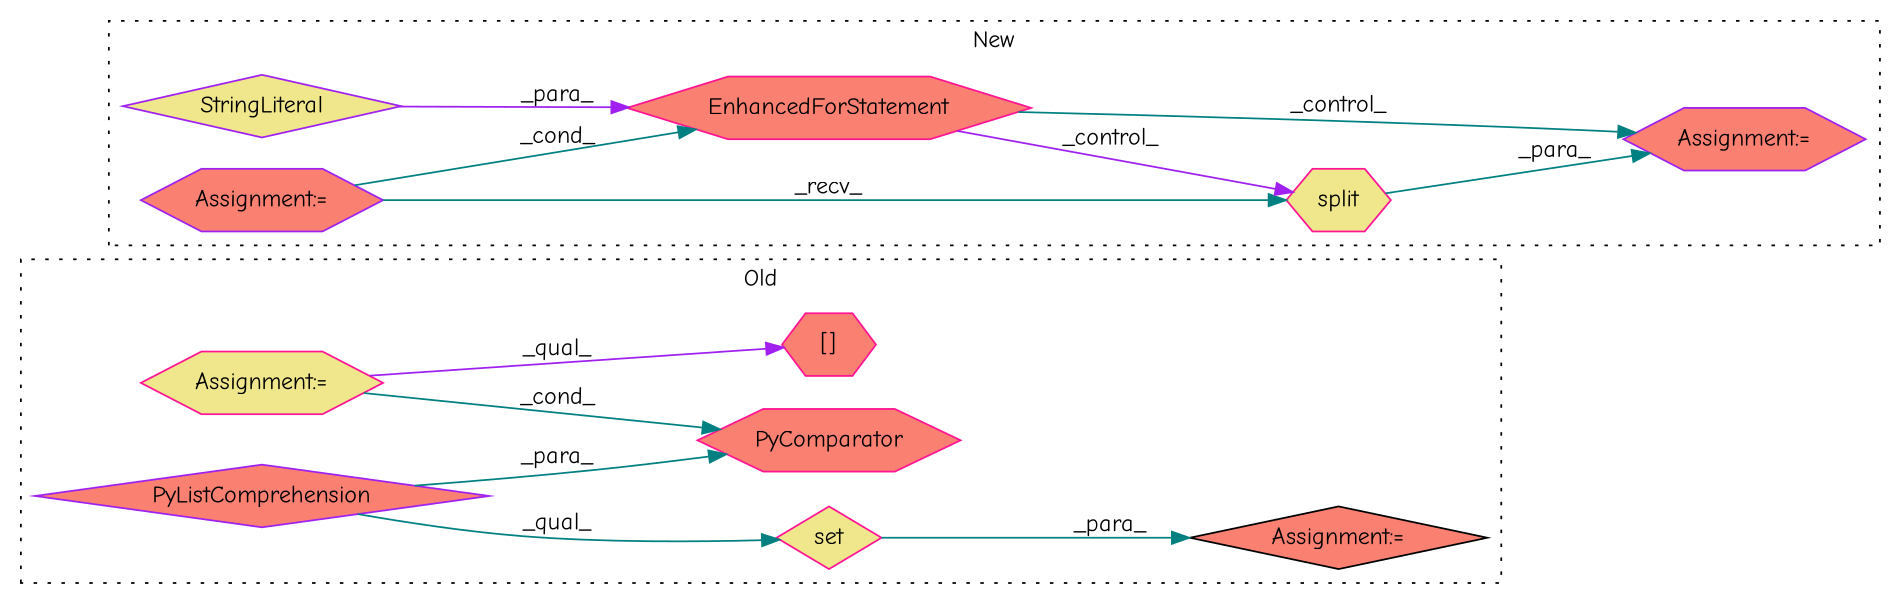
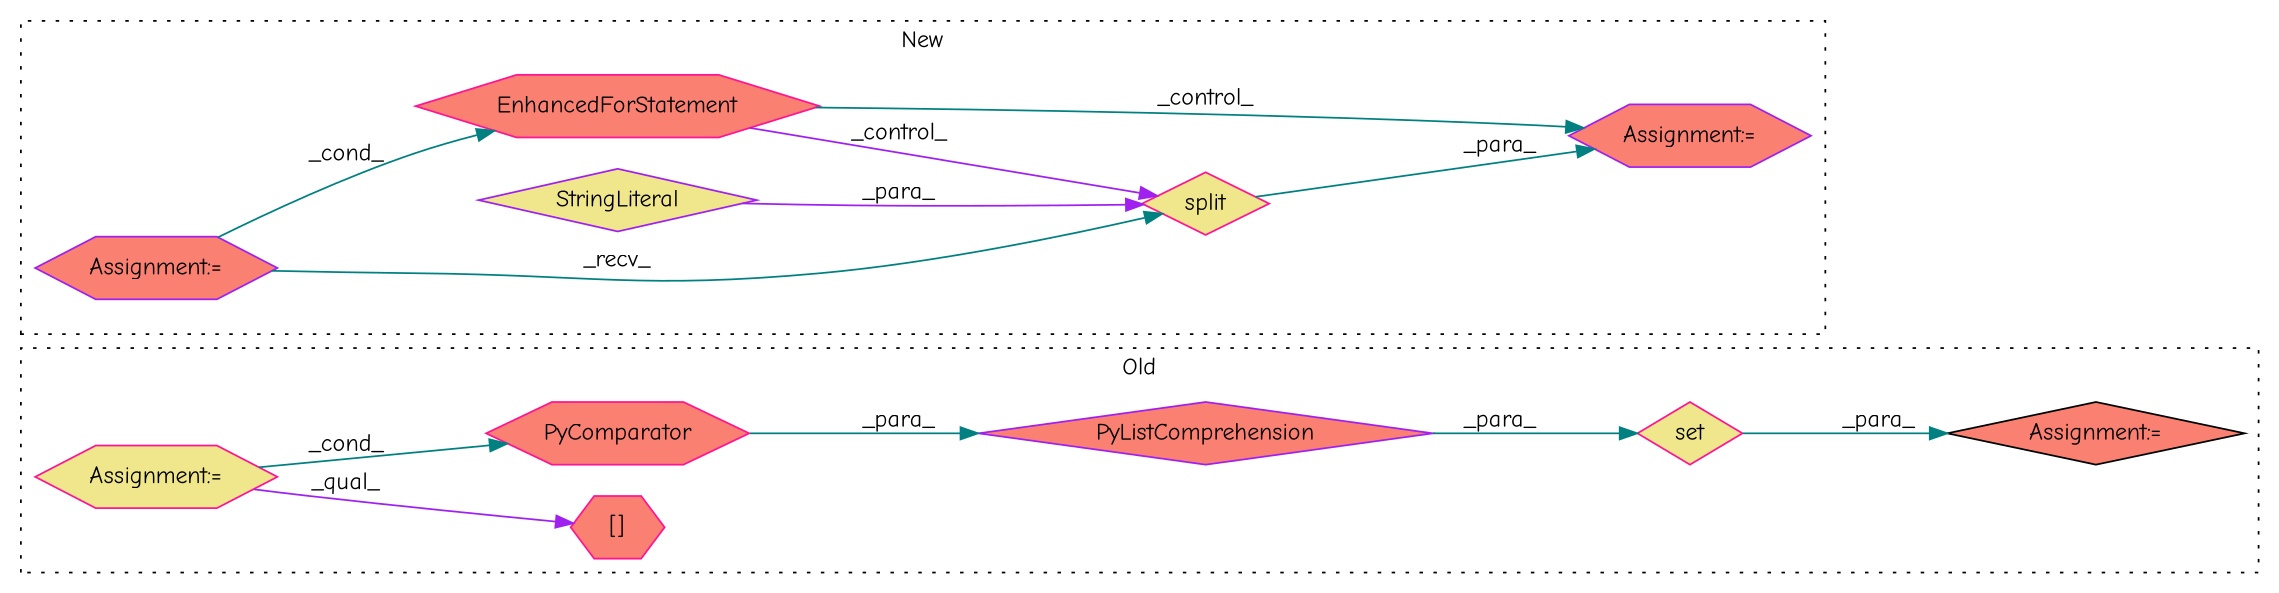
(505, 107) -> (934, 206)
(1339, 200) -> (1206, 204)
(562, 473) -> (855, 433)
(558, 523) -> (1501, 420)
